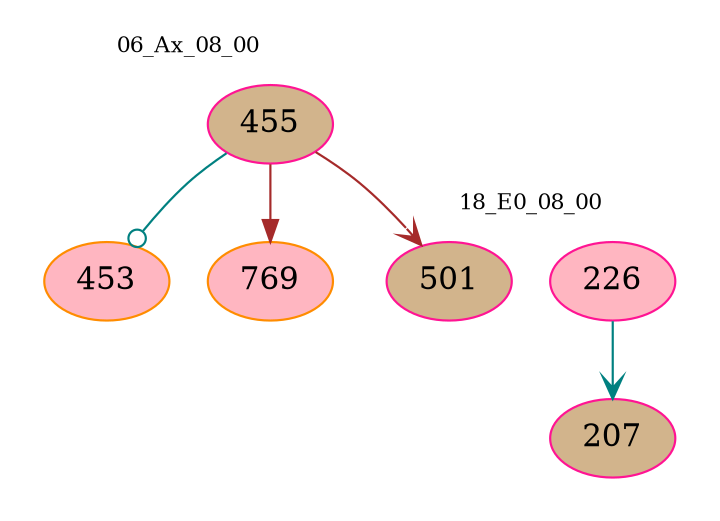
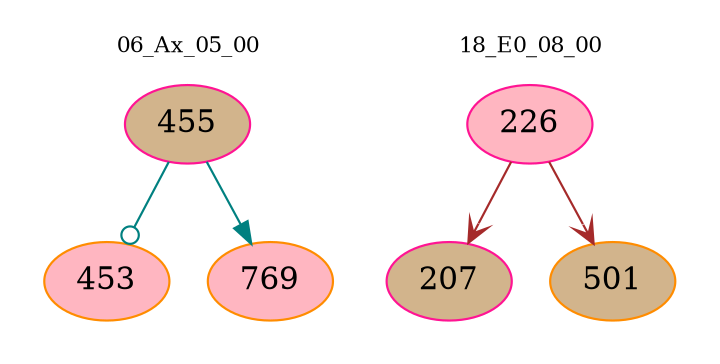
(189, 47) -> (189, 47)
(270, 192) -> (224, 193)
(383, 205) -> (566, 193)
(449, 281) -> (613, 281)
(613, 349) -> (495, 193)
